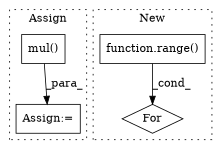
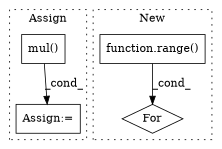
(64, 84) -> (64, 84)
